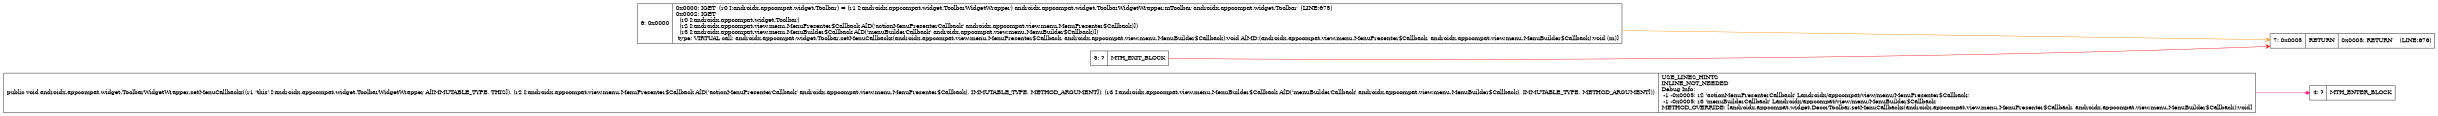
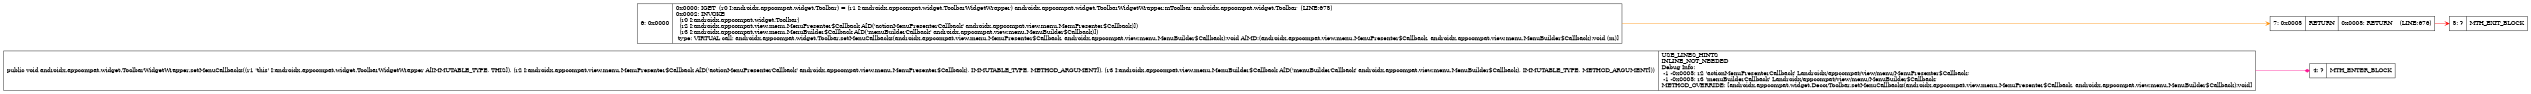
(698, 14) -> (702, 14)
(1717, 58) -> (2440, 24)
